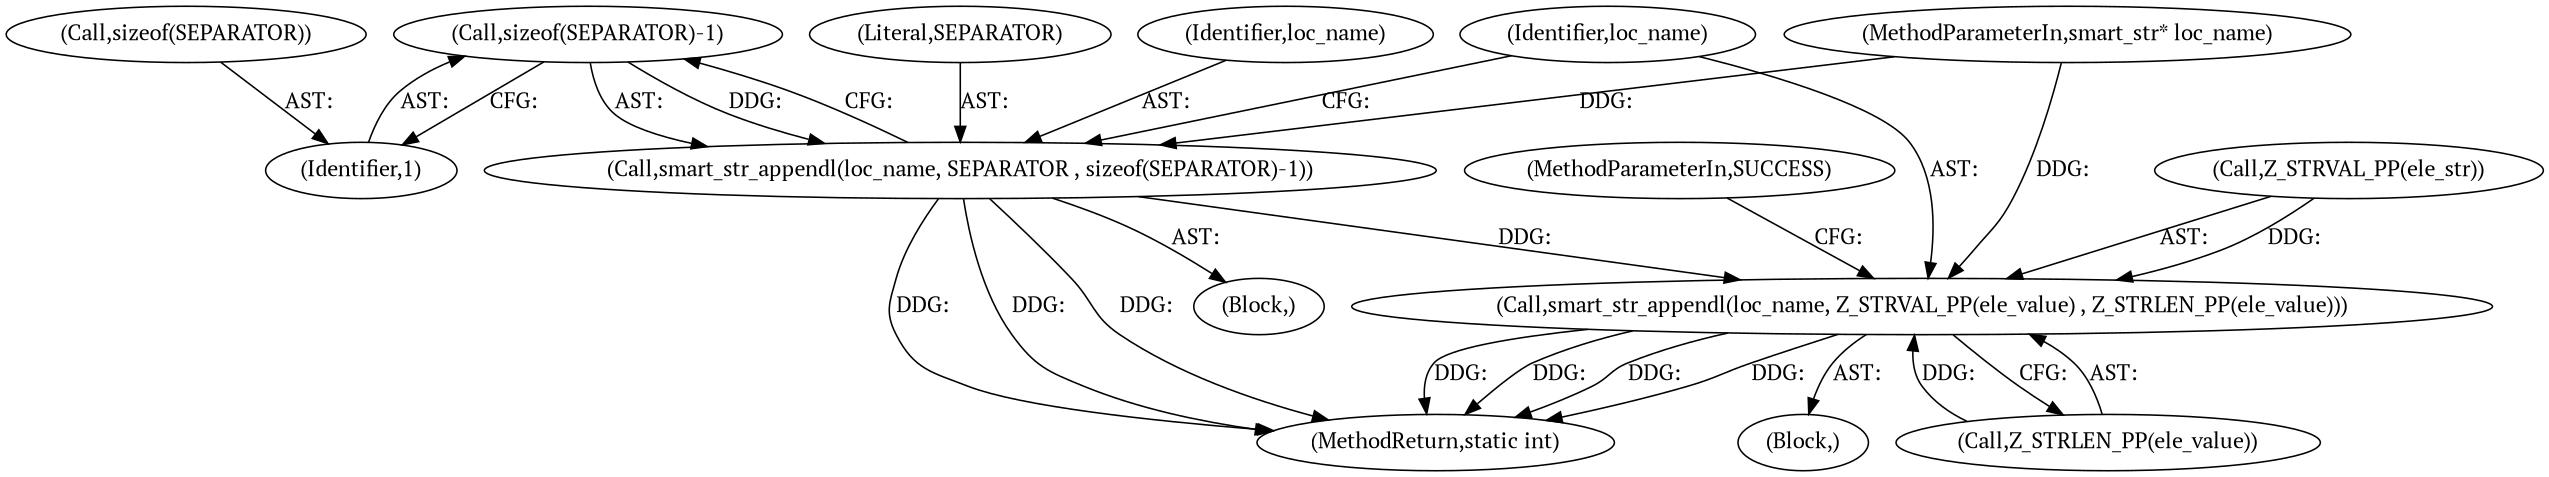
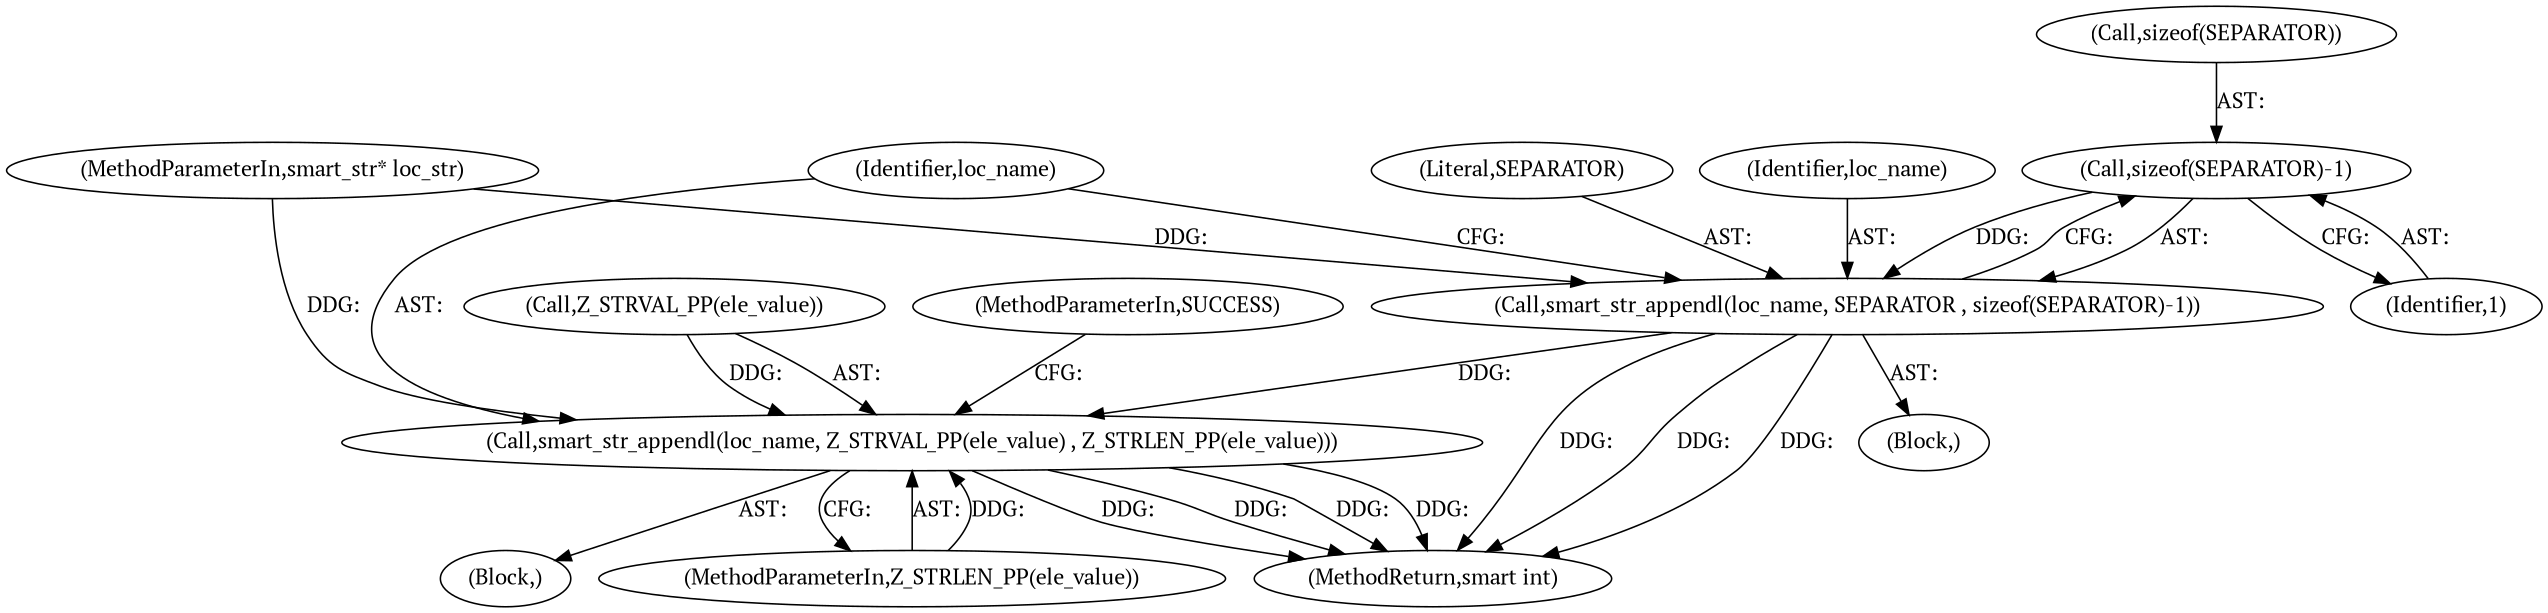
(2067, 34) -> (273, 170)
(268, 98) -> (2216, 95)
(2349, 170) -> (674, 307)
(1436, 443) -> (1433, 579)
(2108, 443) -> (912, 579)
